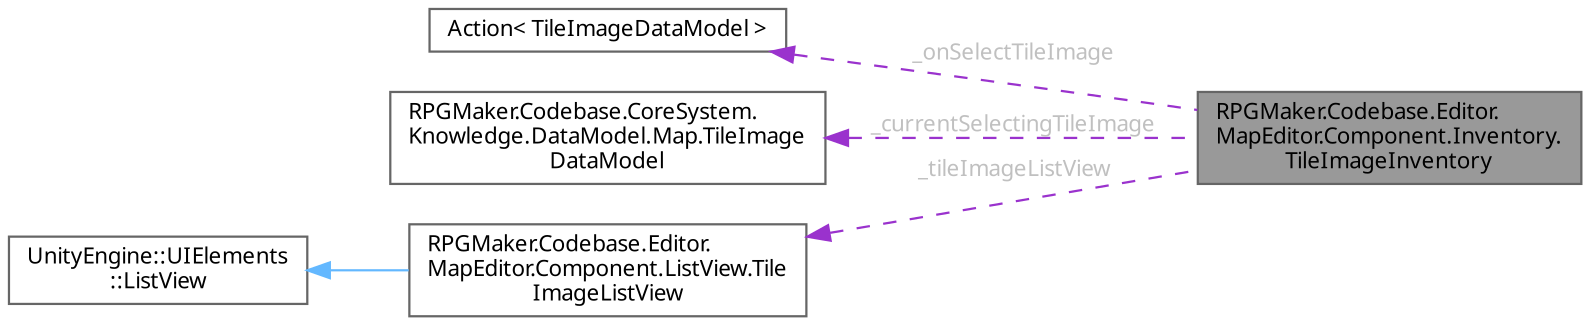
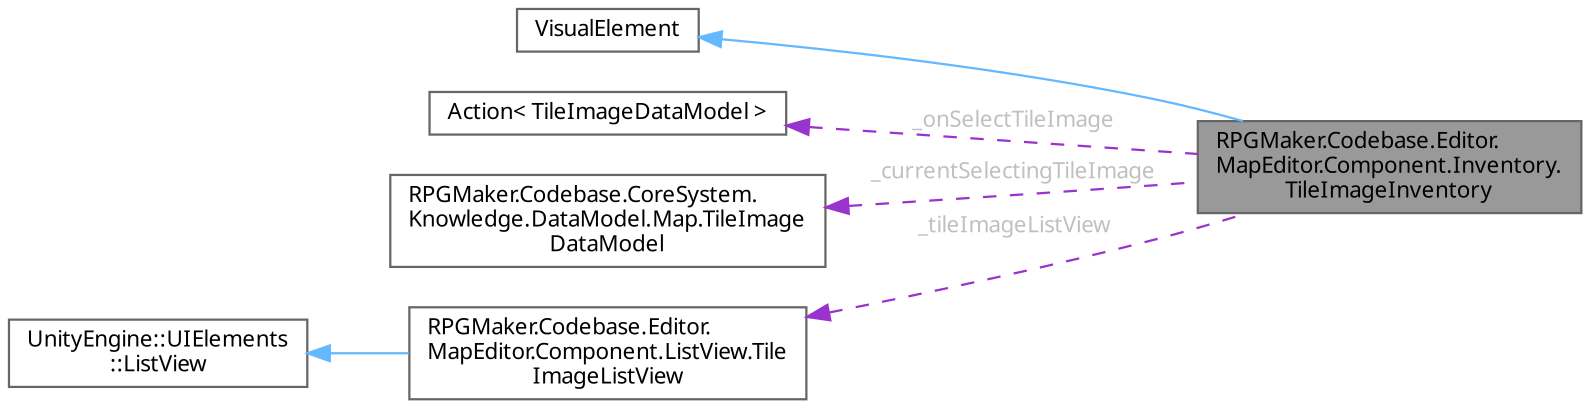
none -> (608, 30)
